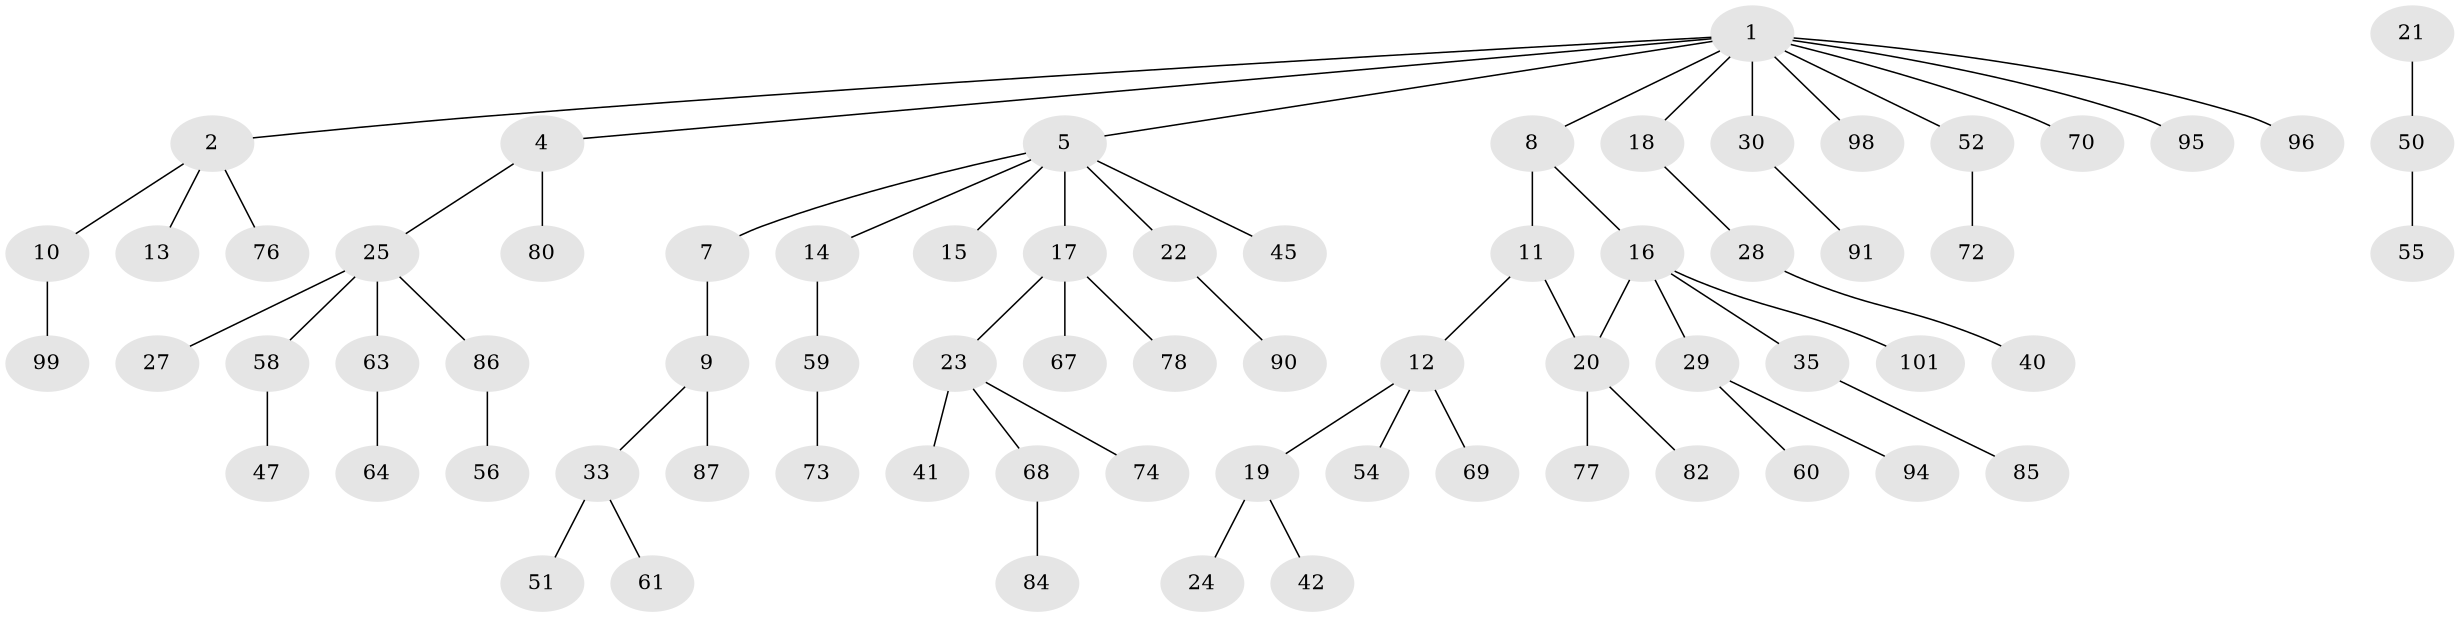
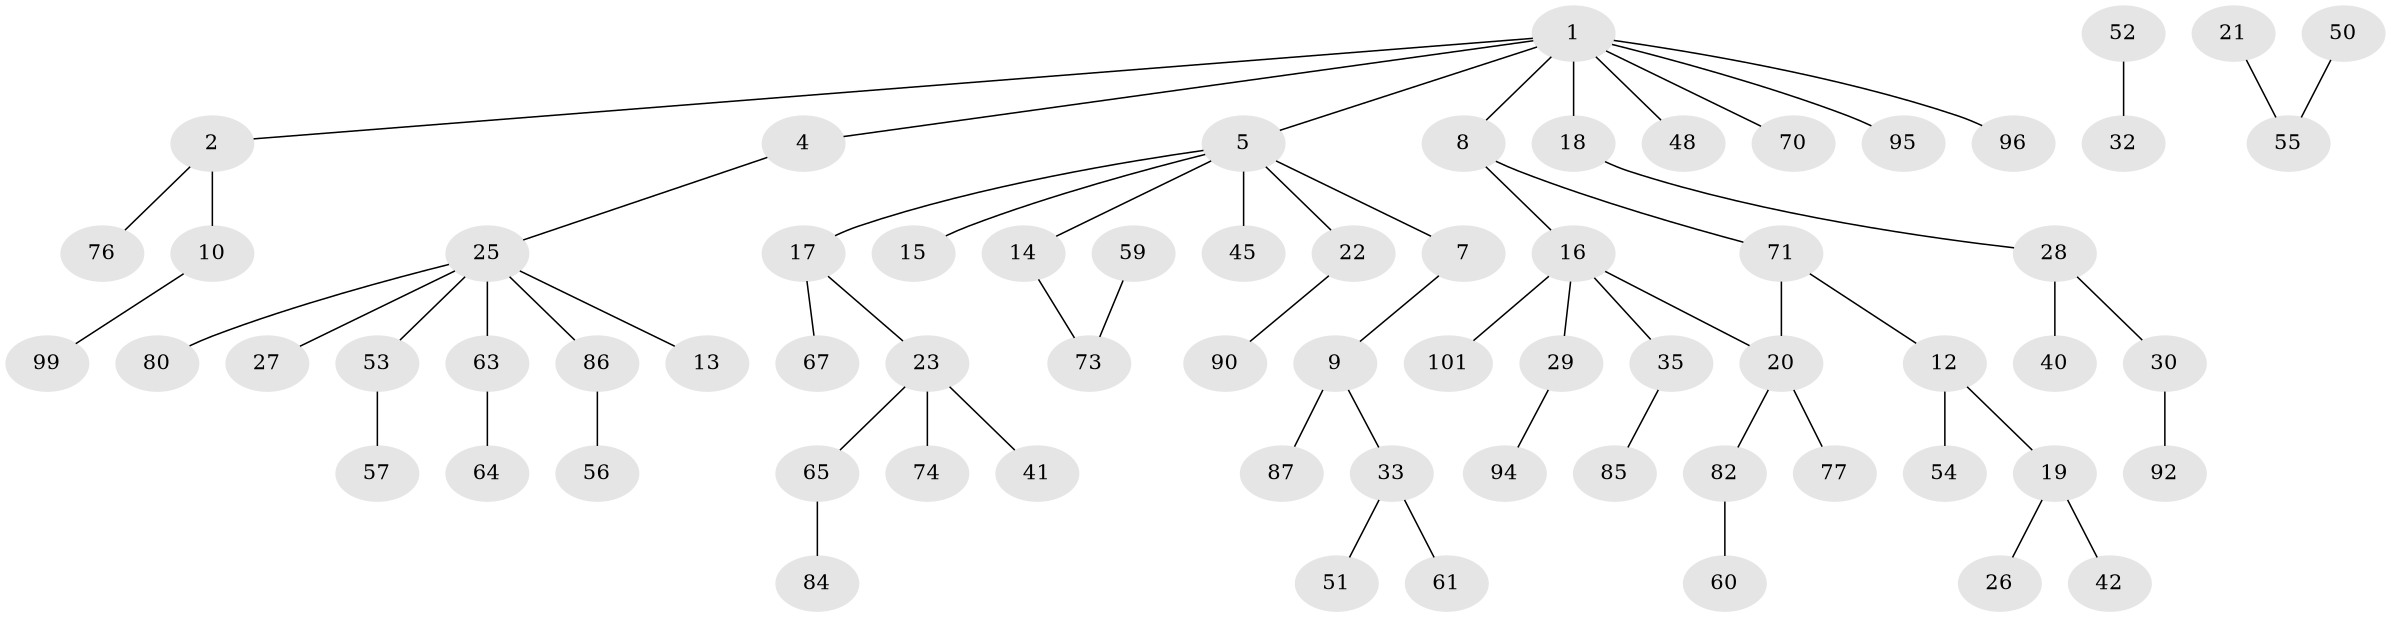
(1752, 89) -> (2110, 308)
(1862, 89) -> none
(2412, 89) -> (2261, 89)
(1862, 144) -> (1684, 144)
(185, 199) -> (597, 309)
(542, 199) -> (318, 301)
(1532, 254) -> (1781, 254)
(1862, 254) -> (2165, 474)
(1972, 254) -> (2124, 144)
(817, 309) -> (1056, 309)
(267, 364) -> (377, 364)
(1175, 364) -> none
(1752, 418) -> (1725, 529)
(267, 474) -> (377, 474)
(1037, 474) -> (817, 474)
(1477, 474) -> none
(1202, 584) -> (2000, 584)
